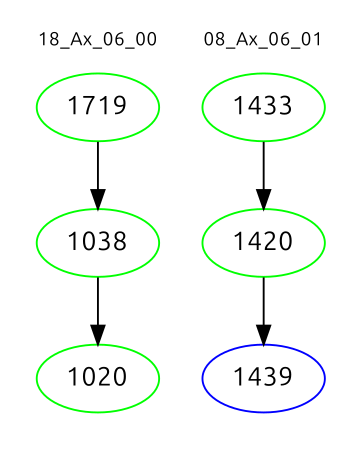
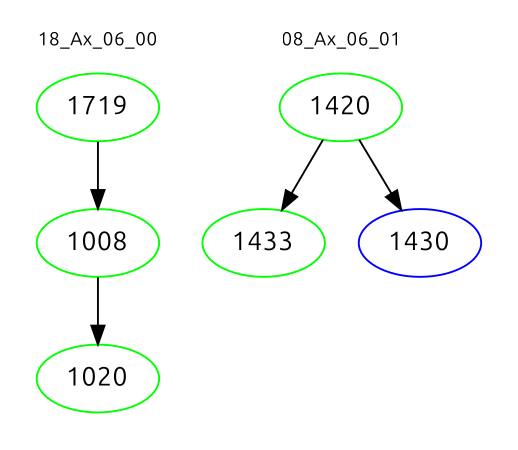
(264, 166) -> (307, 167)
(98, 243) -> (98, 243)
(264, 379) -> (420, 243)
